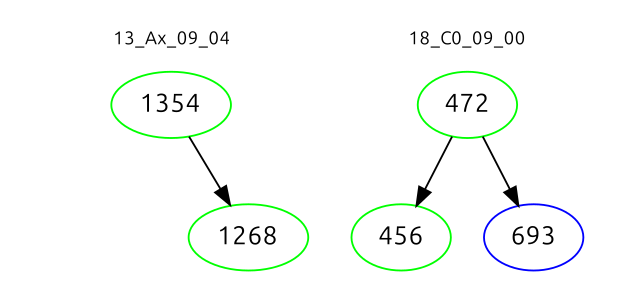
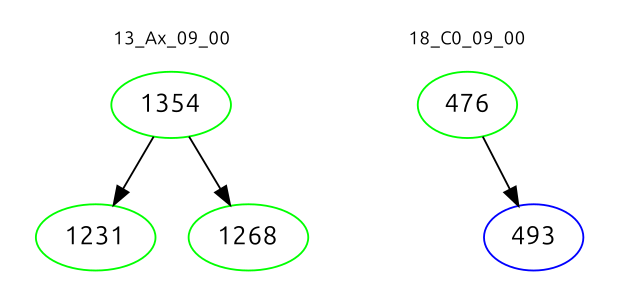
(172, 40) -> (172, 40)
(467, 105) -> (467, 105)
none -> (96, 237)
(401, 237) -> none
(534, 237) -> (534, 237)
